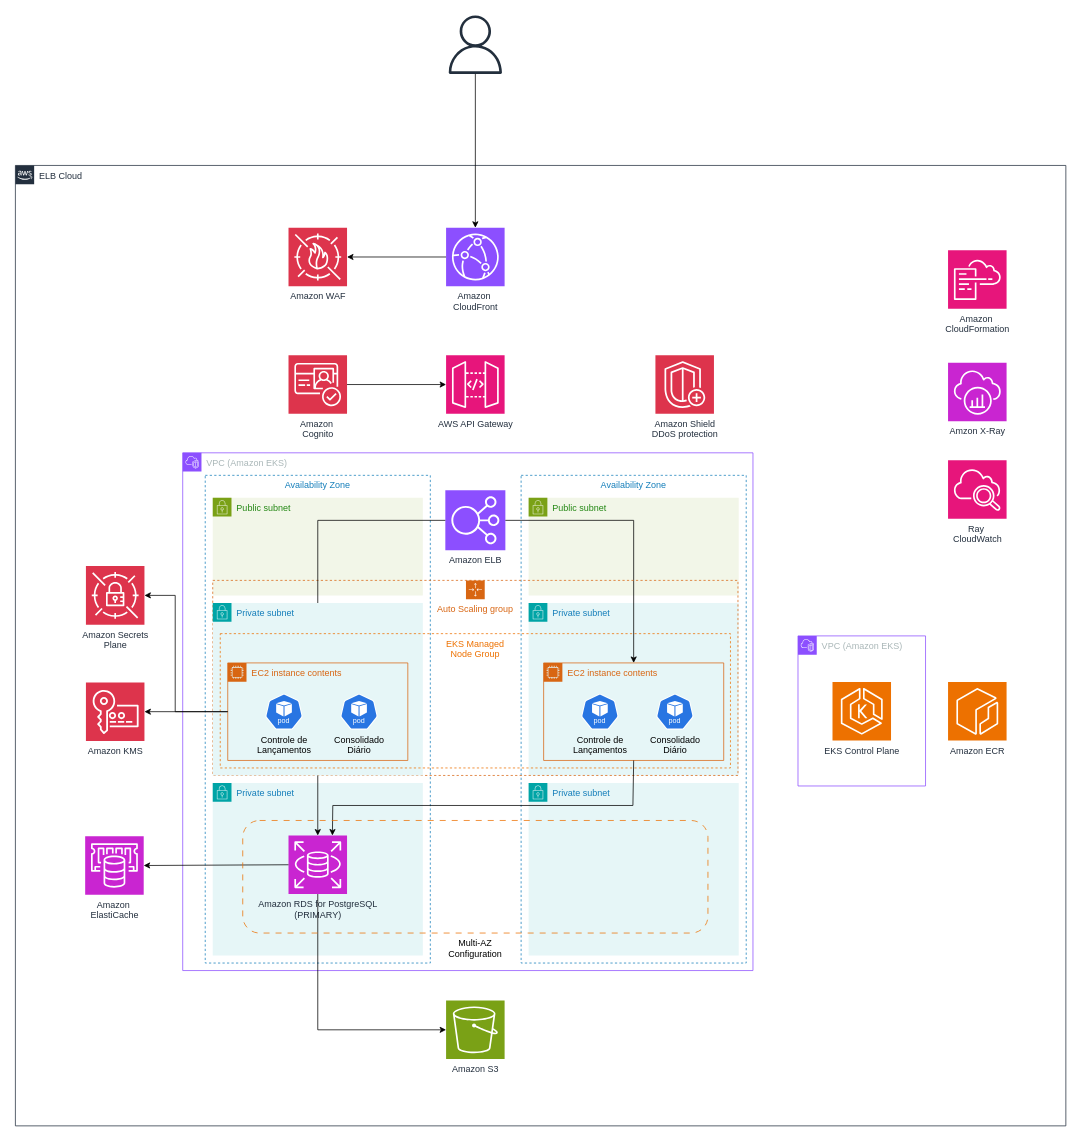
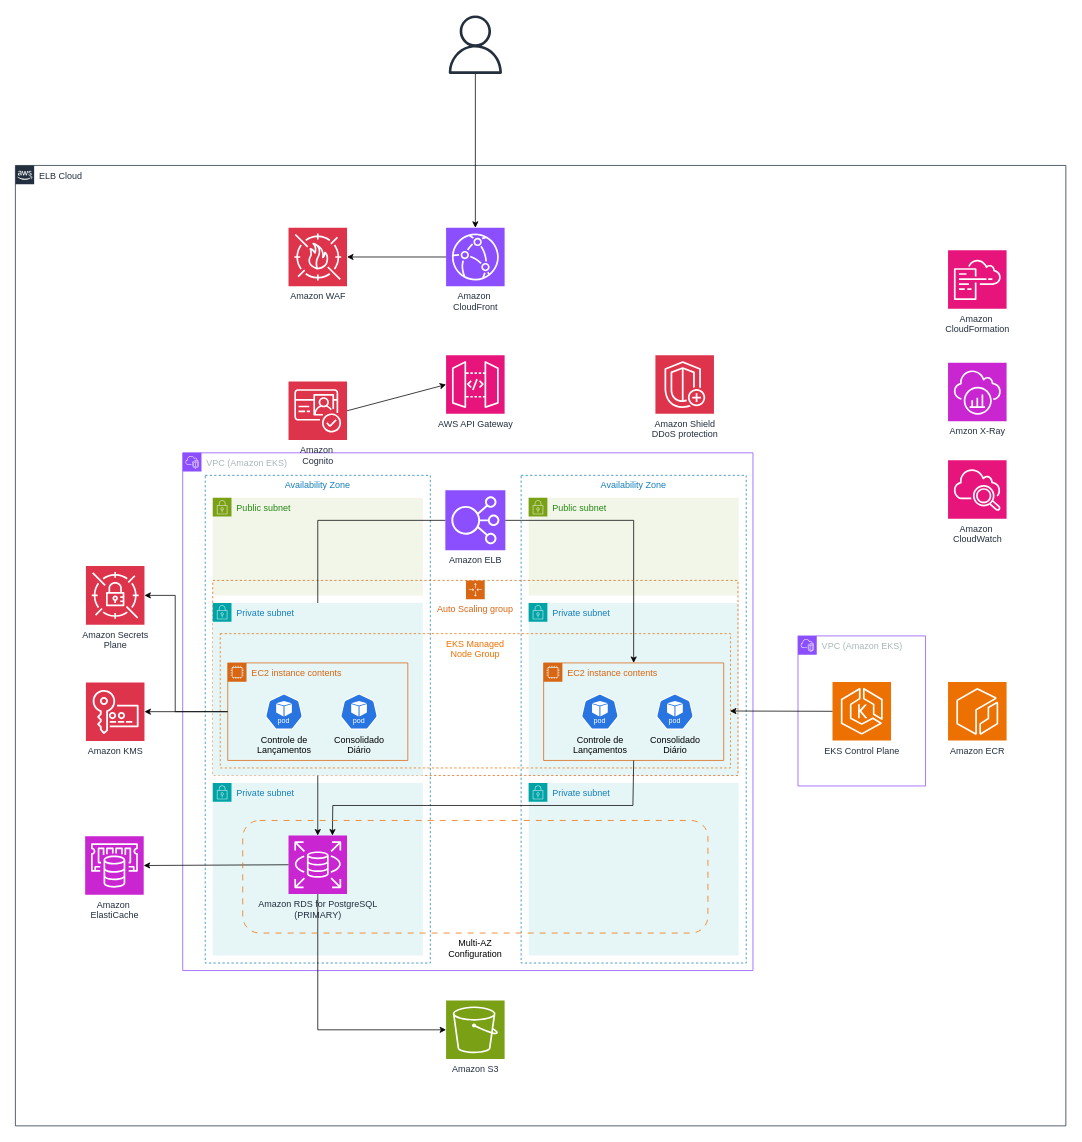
(318, 384) -> (318, 411)
(977, 535) -> (977, 535)
none -> (805, 711)
